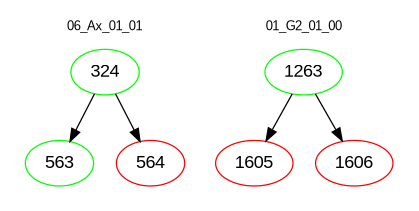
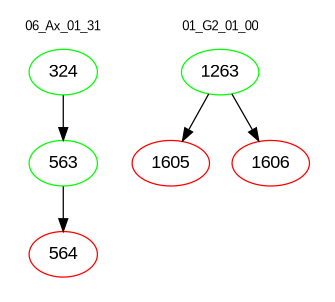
(105, 27) -> (63, 27)
(125, 112) -> (63, 203)
